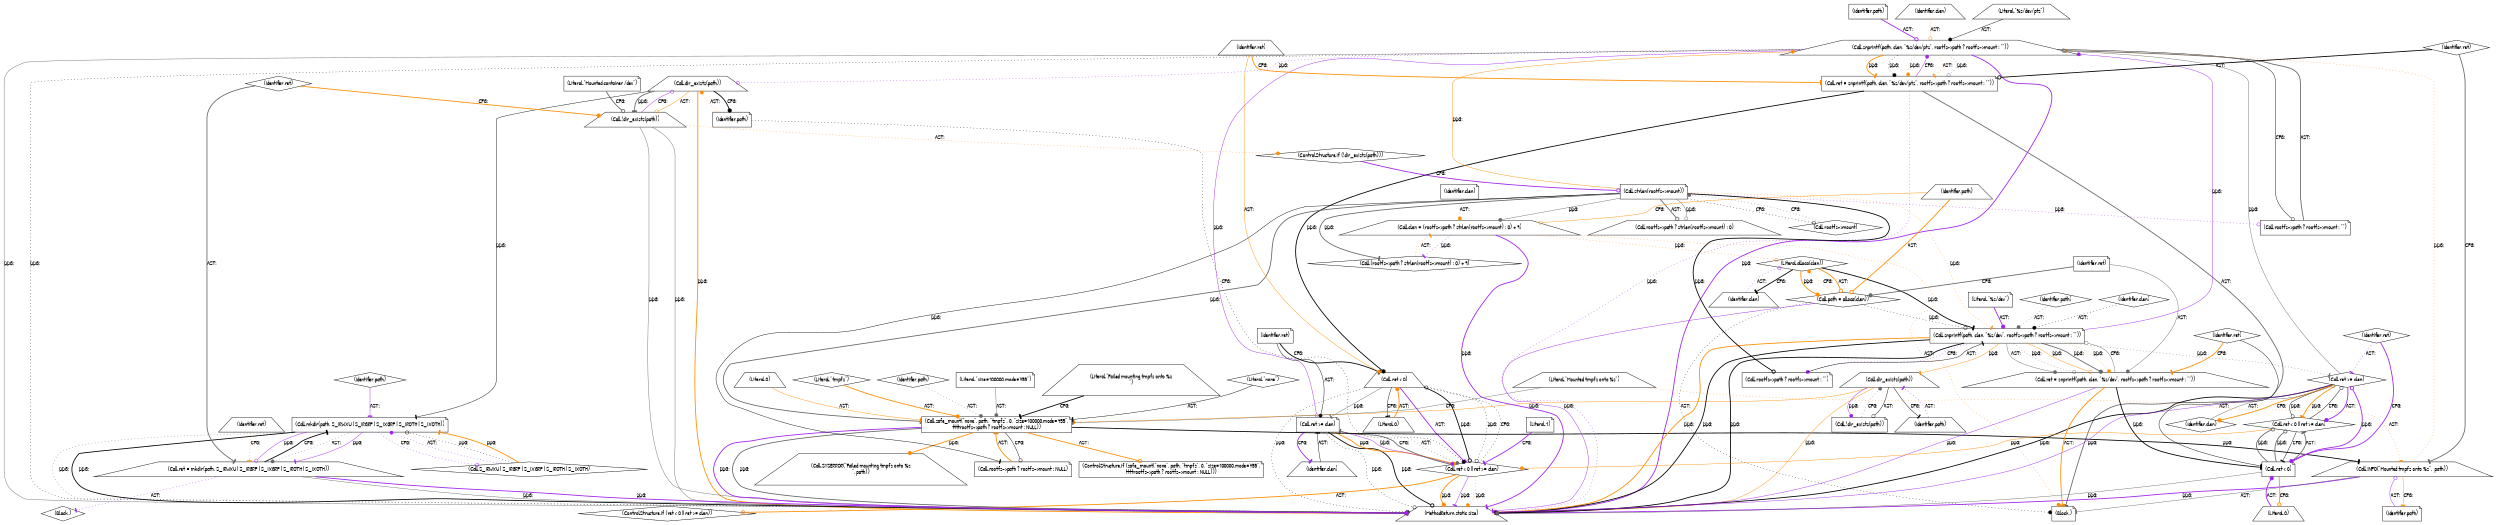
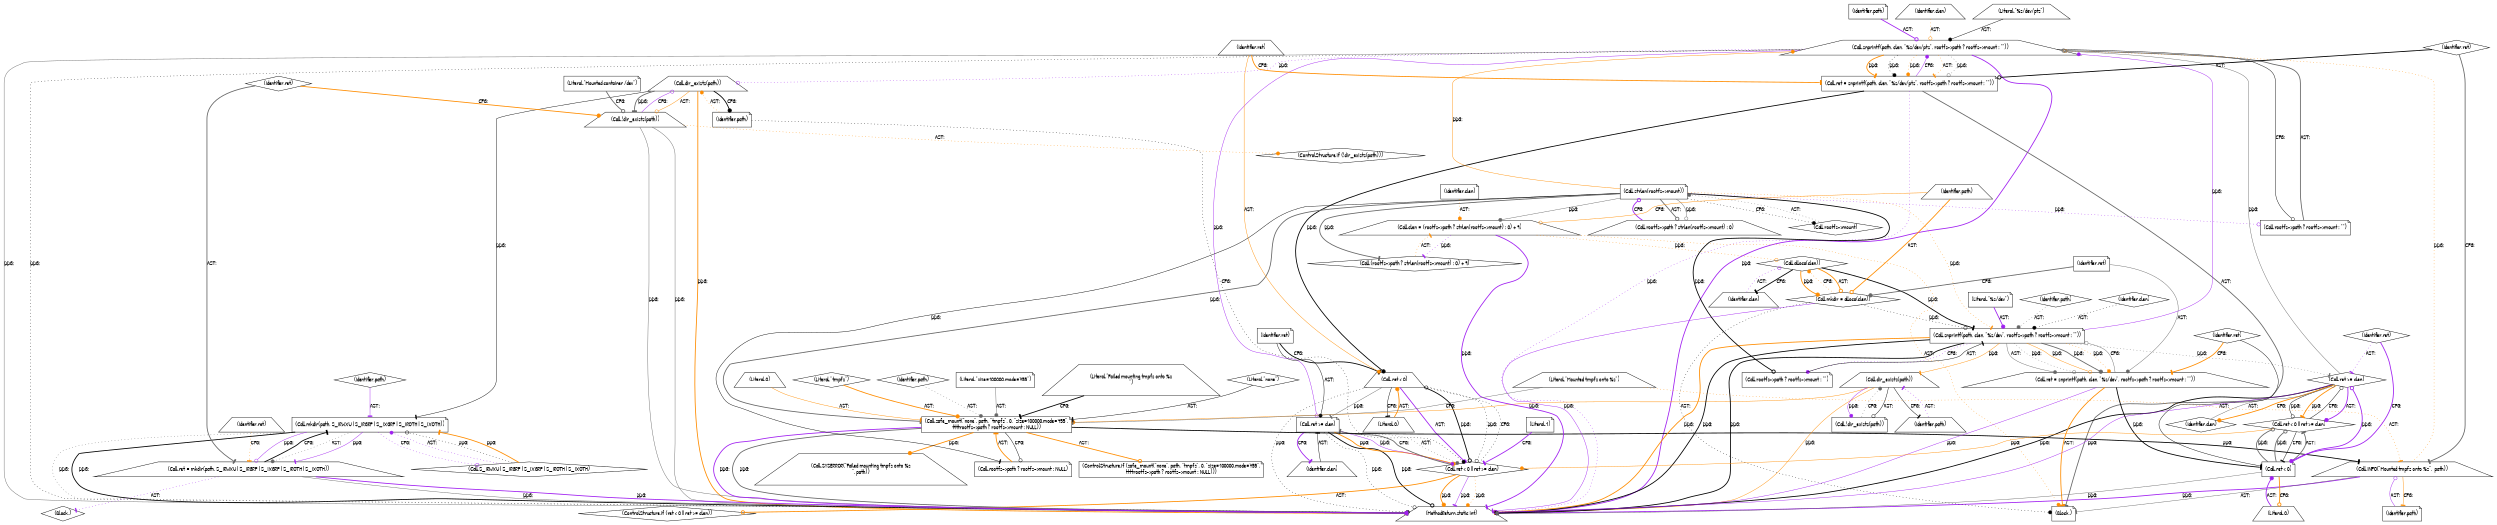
(1488, 183) -> (1633, 212)
(1796, 210) -> (1796, 210)
(1750, 211) -> (1750, 211)
(1802, 264) -> (1802, 264)
(1843, 300) -> (1843, 300)
(1452, 514) -> (1452, 514)
